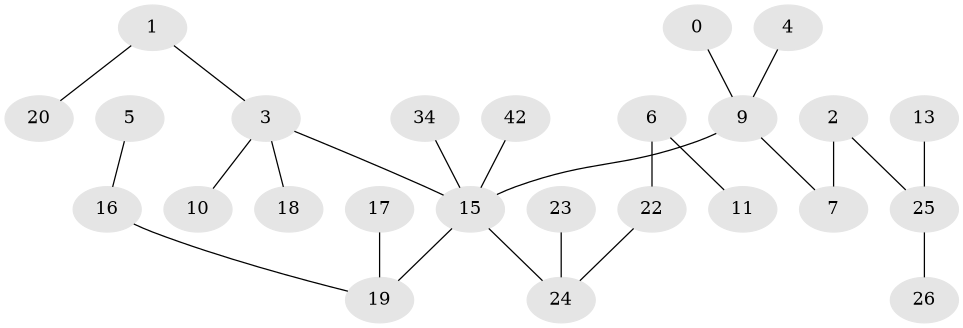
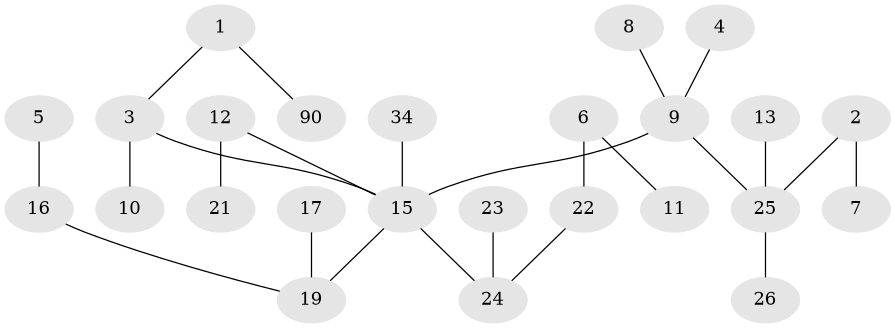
(697, 28) -> (629, 28)
(39, 119) -> (311, 119)
(516, 119) -> (221, 119)
(788, 164) -> (720, 164)
none -> (221, 209)
(289, 209) -> none
